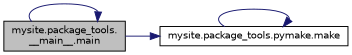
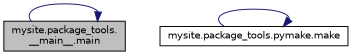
(138, 36) -> none
